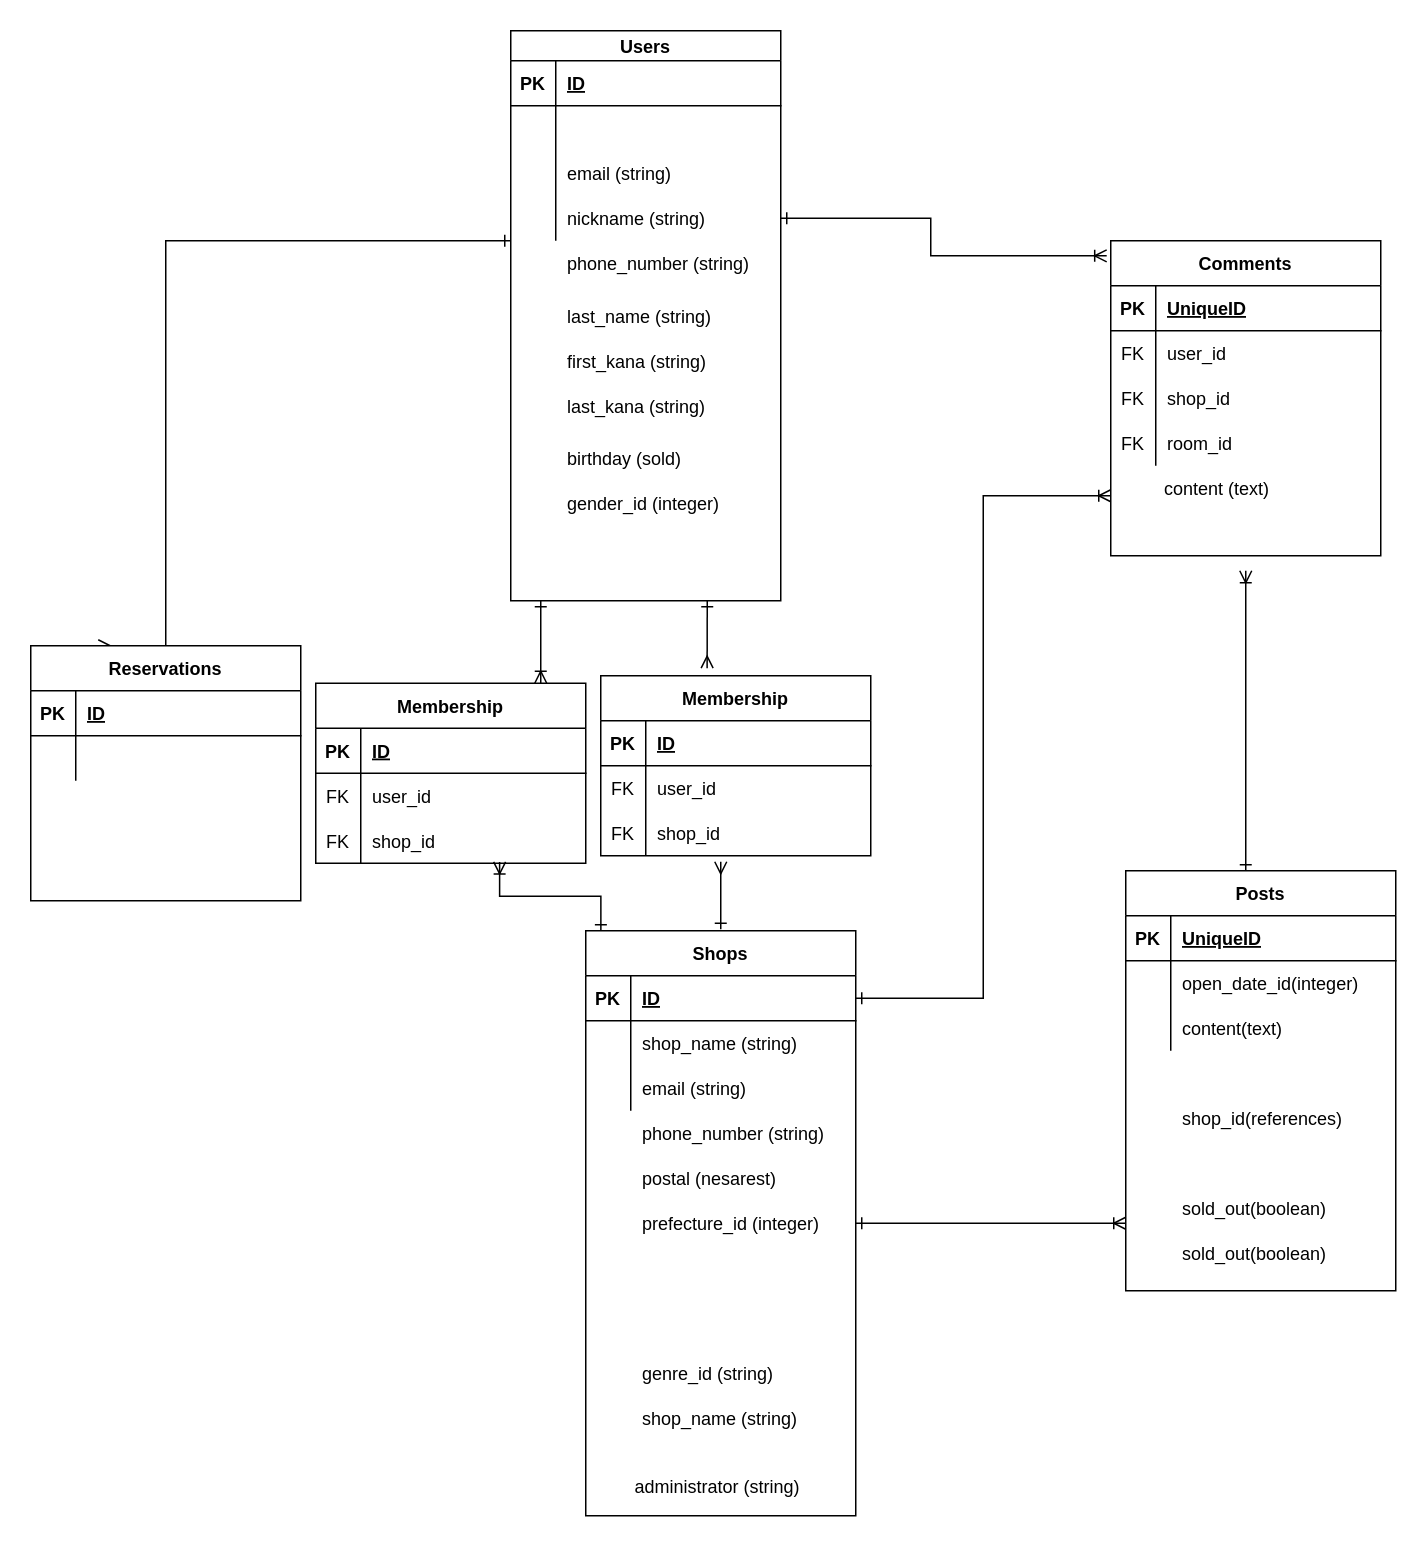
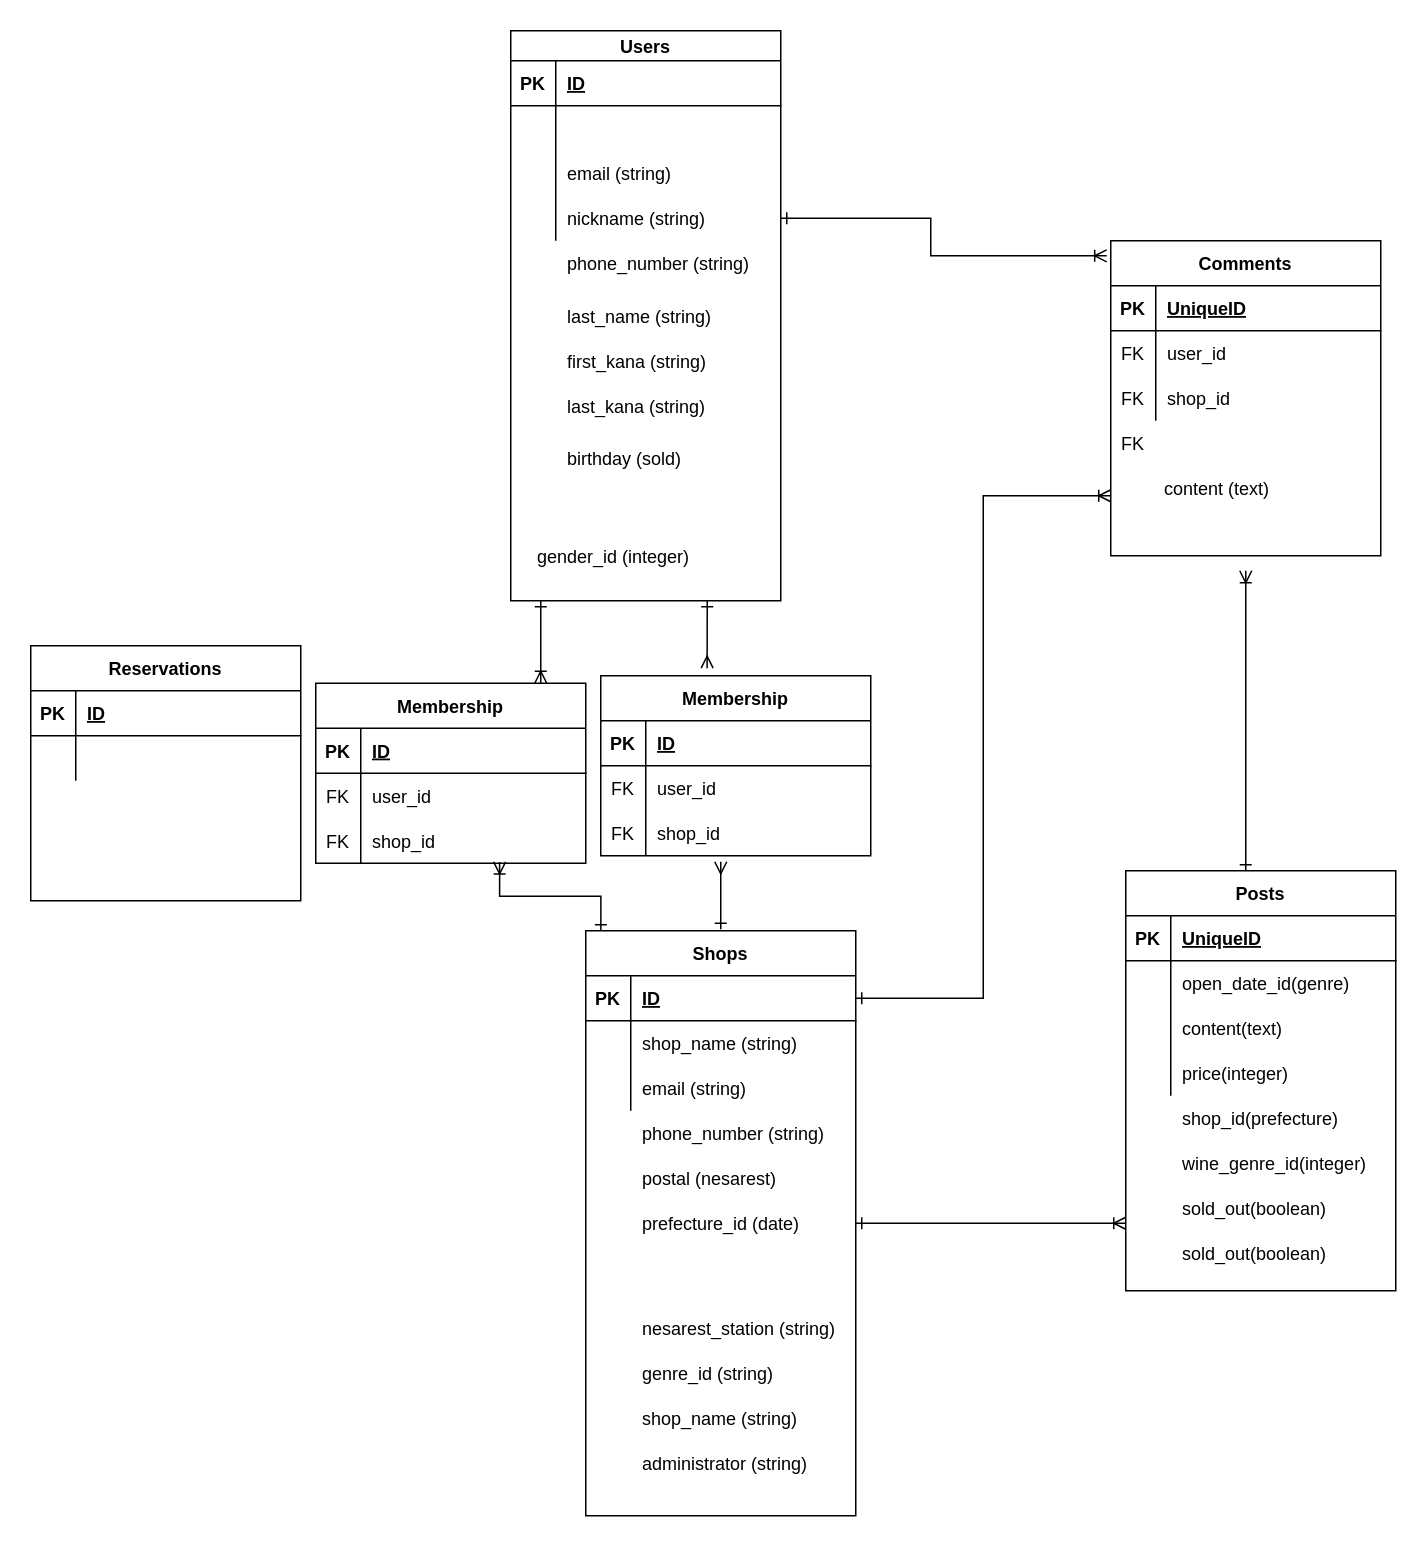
(166, 274) -> none
(1268, 443) -> none
(668, 503) -> (638, 556)
(1283, 984) -> (1275, 984)
none -> (1283, 1073)
(1275, 1119) -> (1275, 1119)
none -> (1283, 1163)
(751, 1224) -> (738, 1224)
none -> (743, 1328)
(736, 1486) -> (743, 1463)
